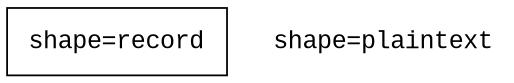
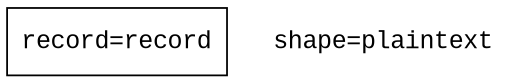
(117, 42) -> (117, 42)
